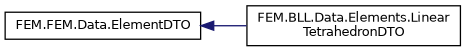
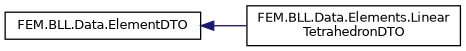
(103, 26) -> (103, 26)
